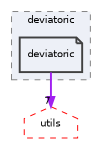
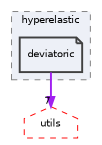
(51, 21) -> (51, 21)
